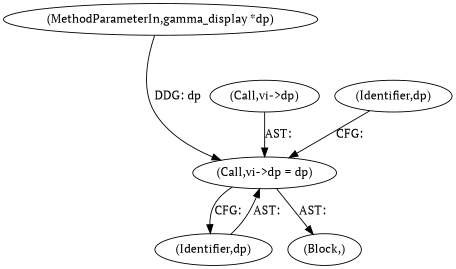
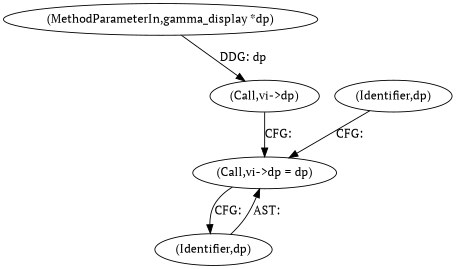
(154, 110) -> (210, 56)
(280, 134) -> (280, 134)
(325, 250) -> none
